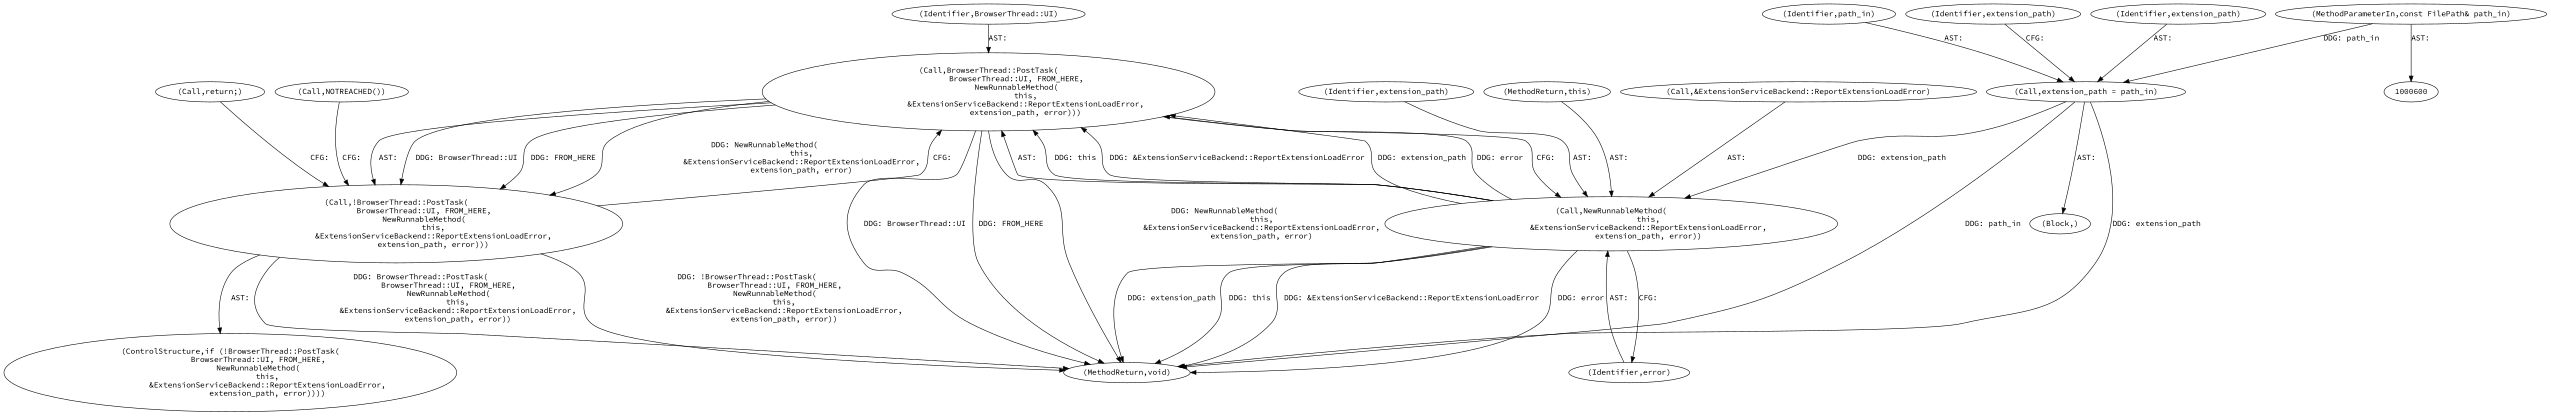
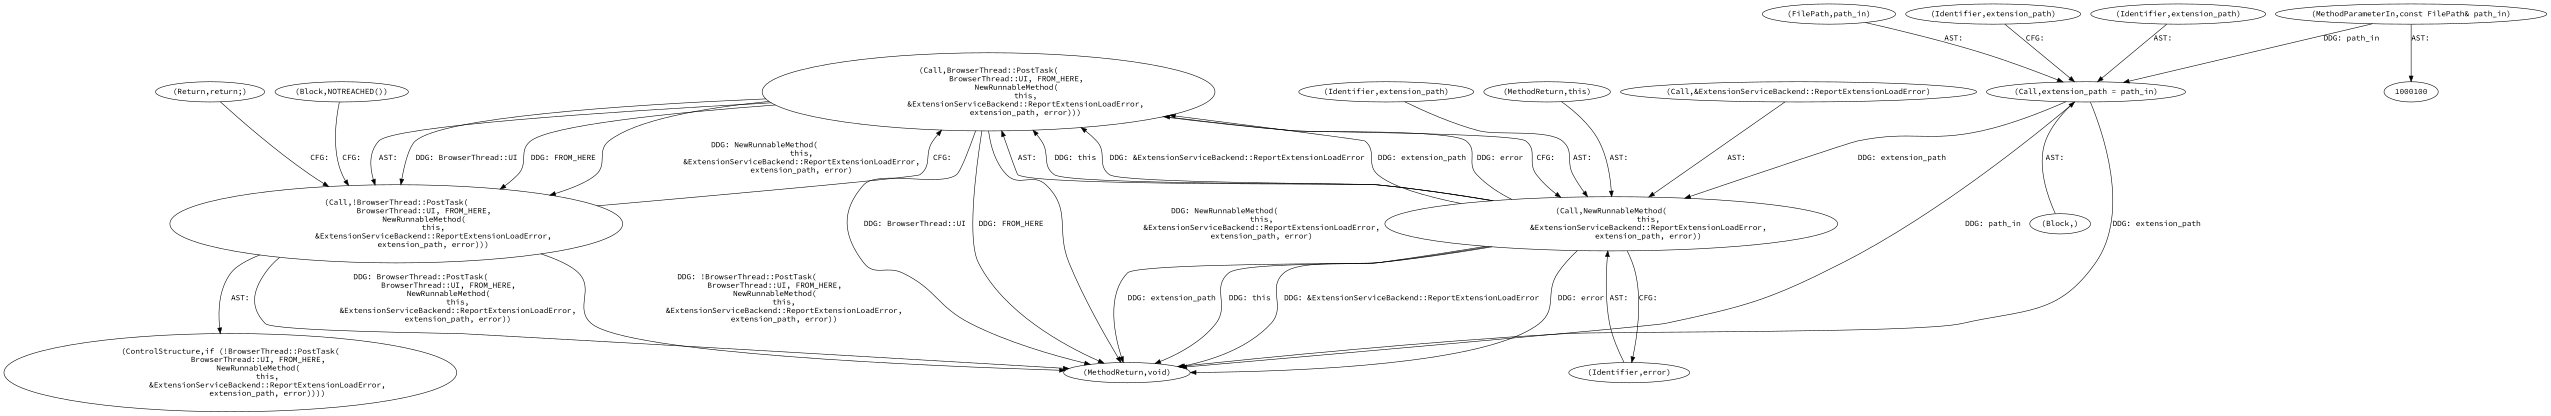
(989, 14) -> none
(1829, 14) -> (1829, 14)
(210, 92) -> (210, 92)
(342, 92) -> (342, 92)
(2411, 92) -> (2411, 92)
(2075, 155) -> (2043, 157)
